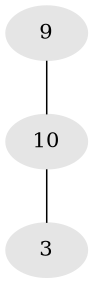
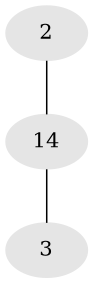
(47, 33) -> (47, 33)
(47, 142) -> (47, 142)
